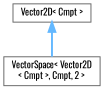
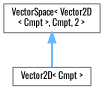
(52, 44) -> (52, 55)
